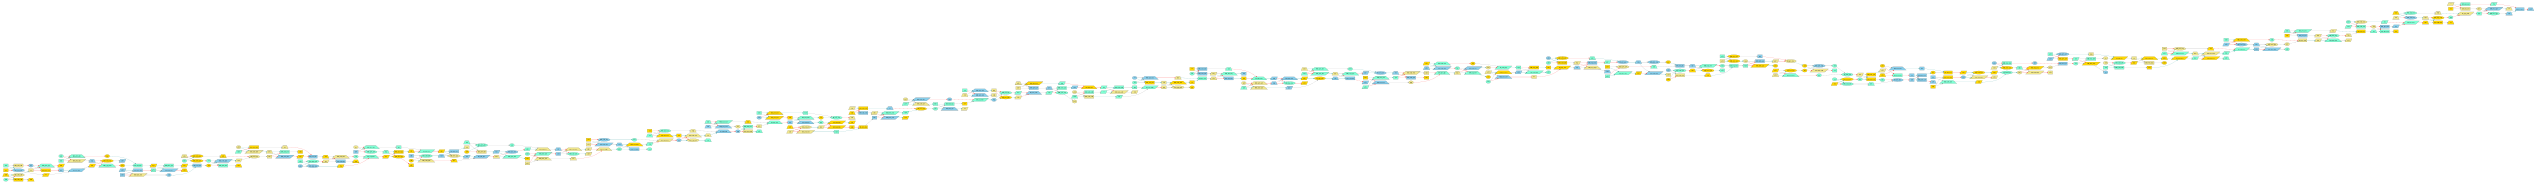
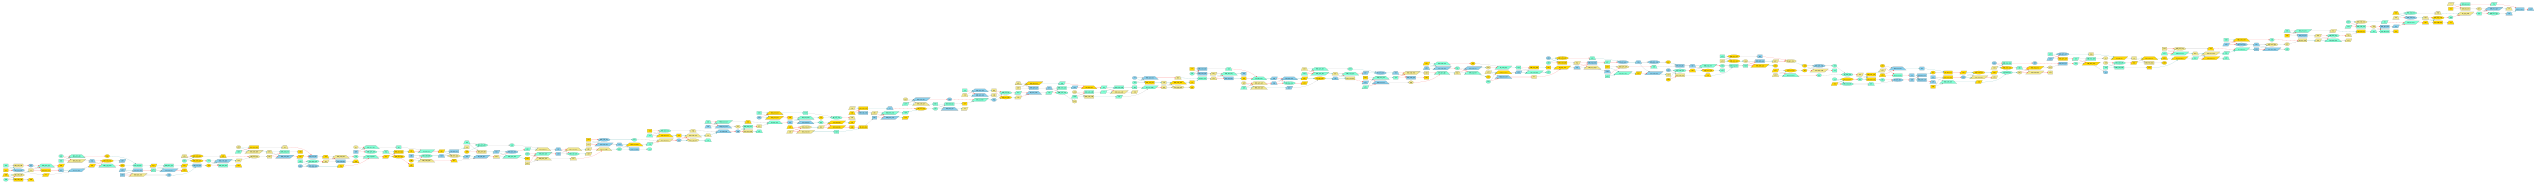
(1350, 78) -> (1350, 78)
